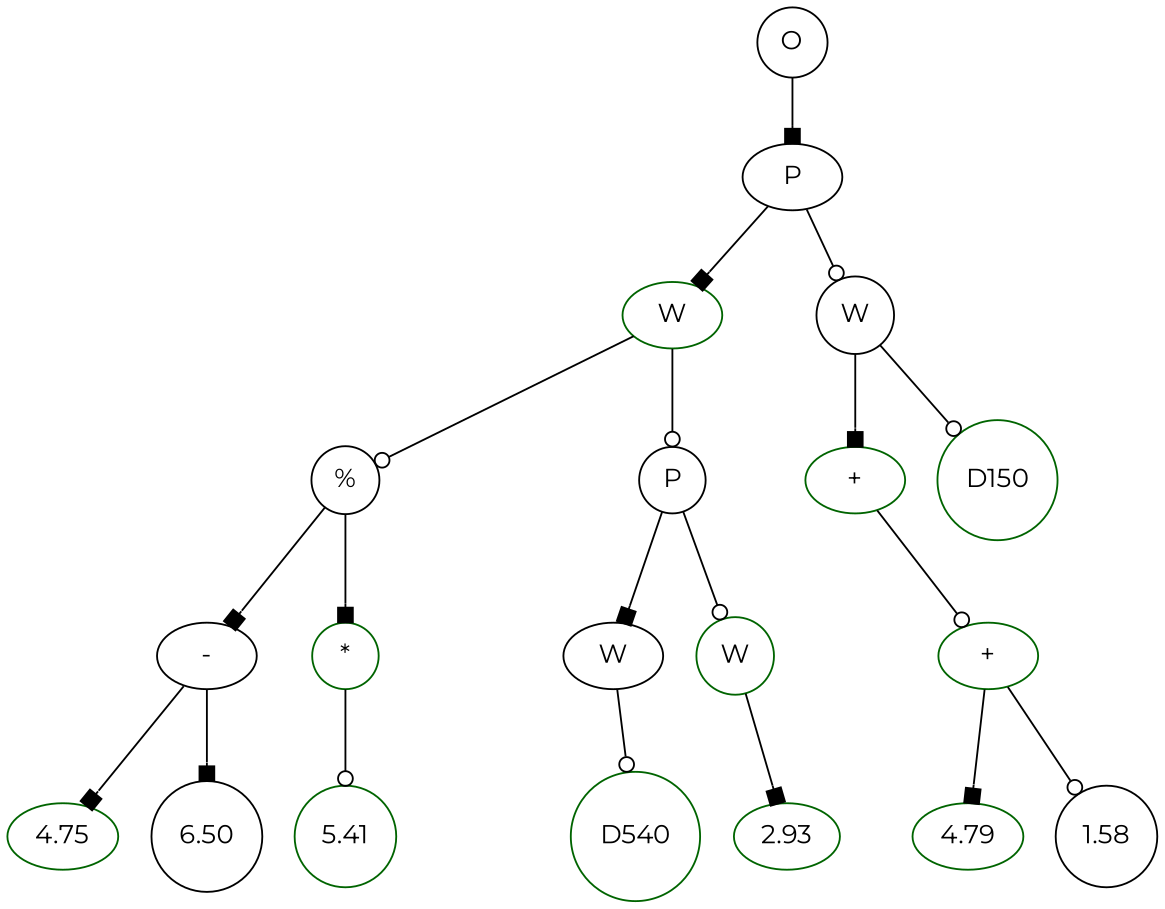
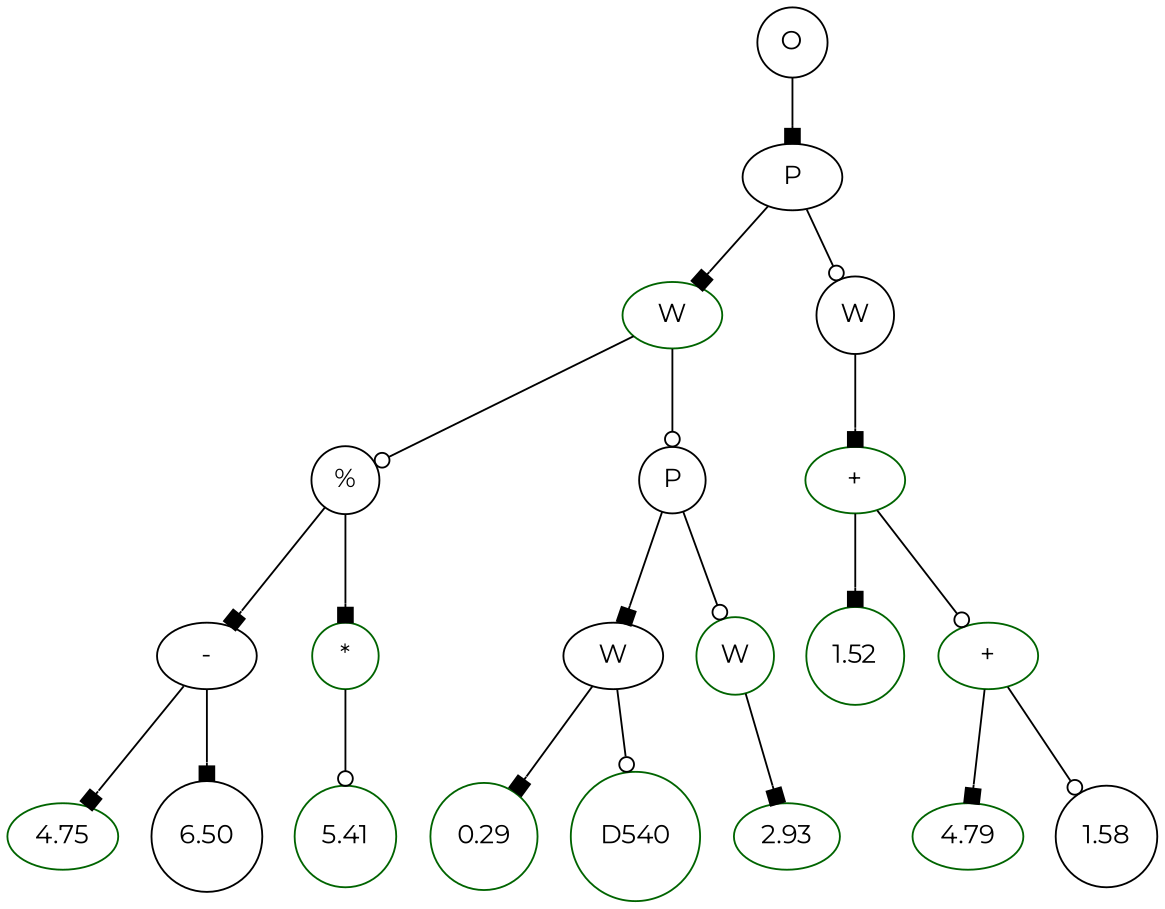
(998, 480) -> none
none -> (855, 656)
none -> (484, 836)
